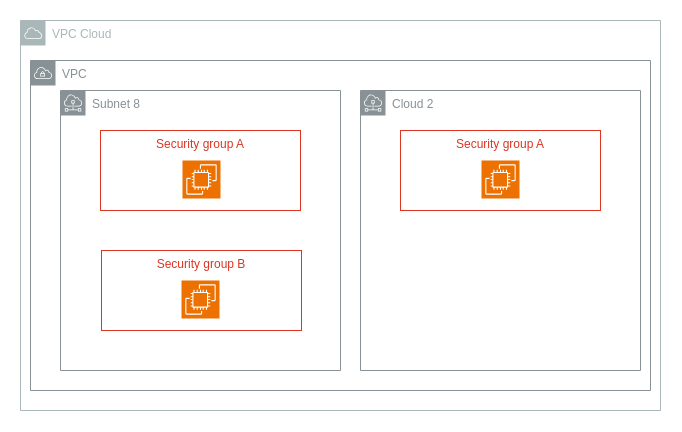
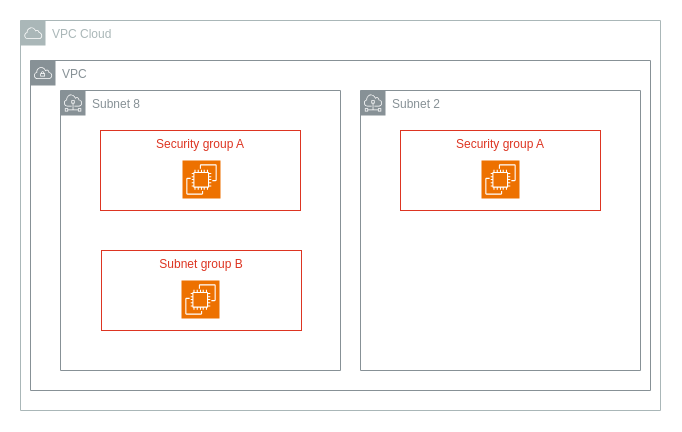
(413, 105) -> (418, 105)
(202, 265) -> (202, 265)
